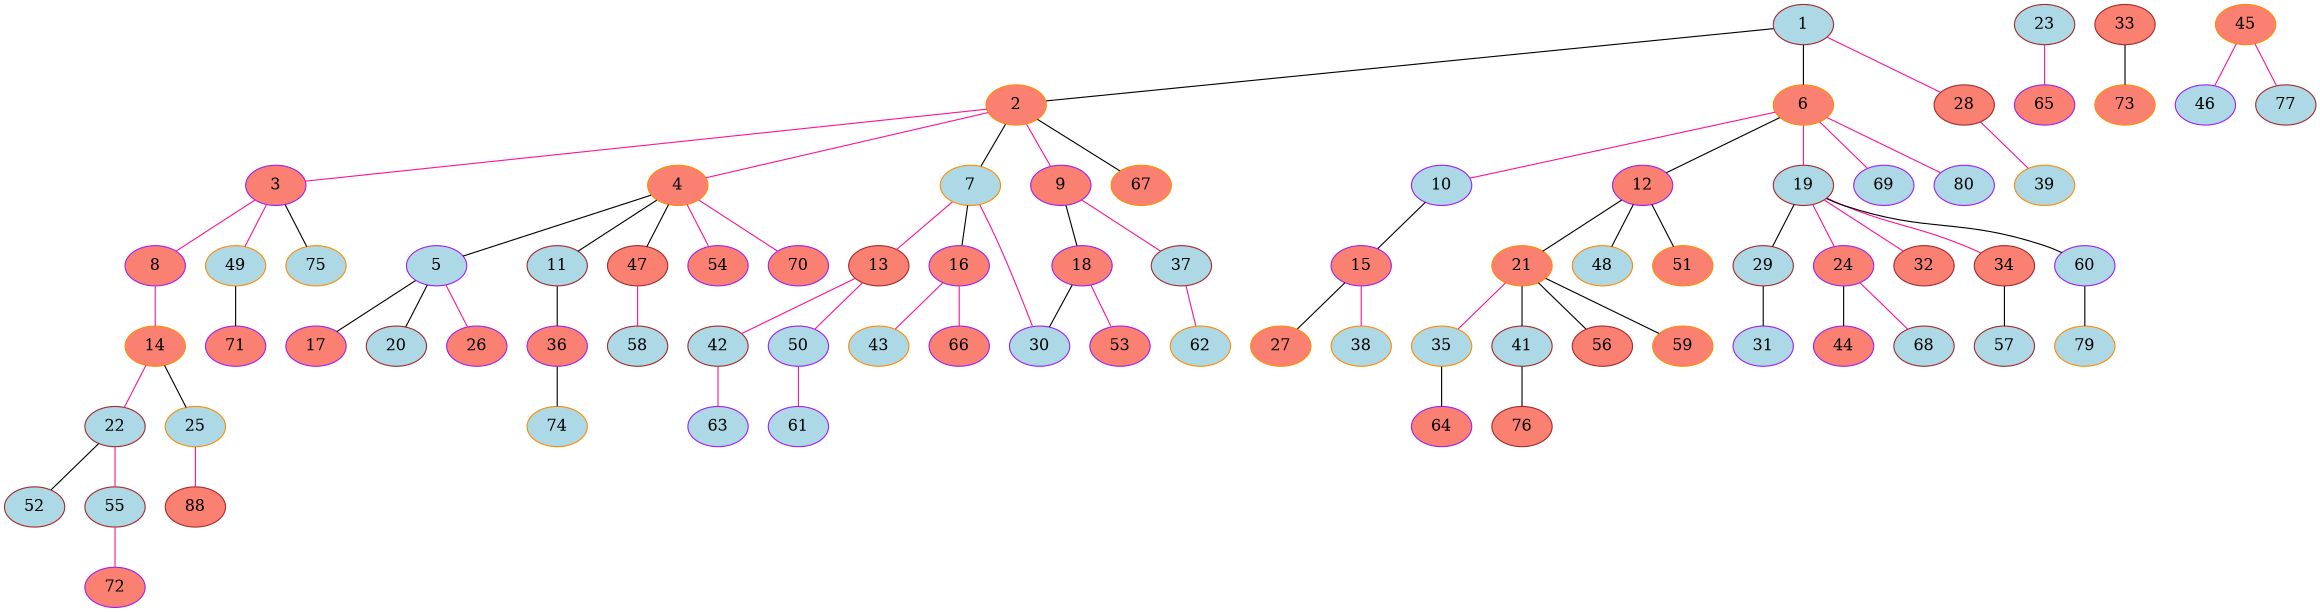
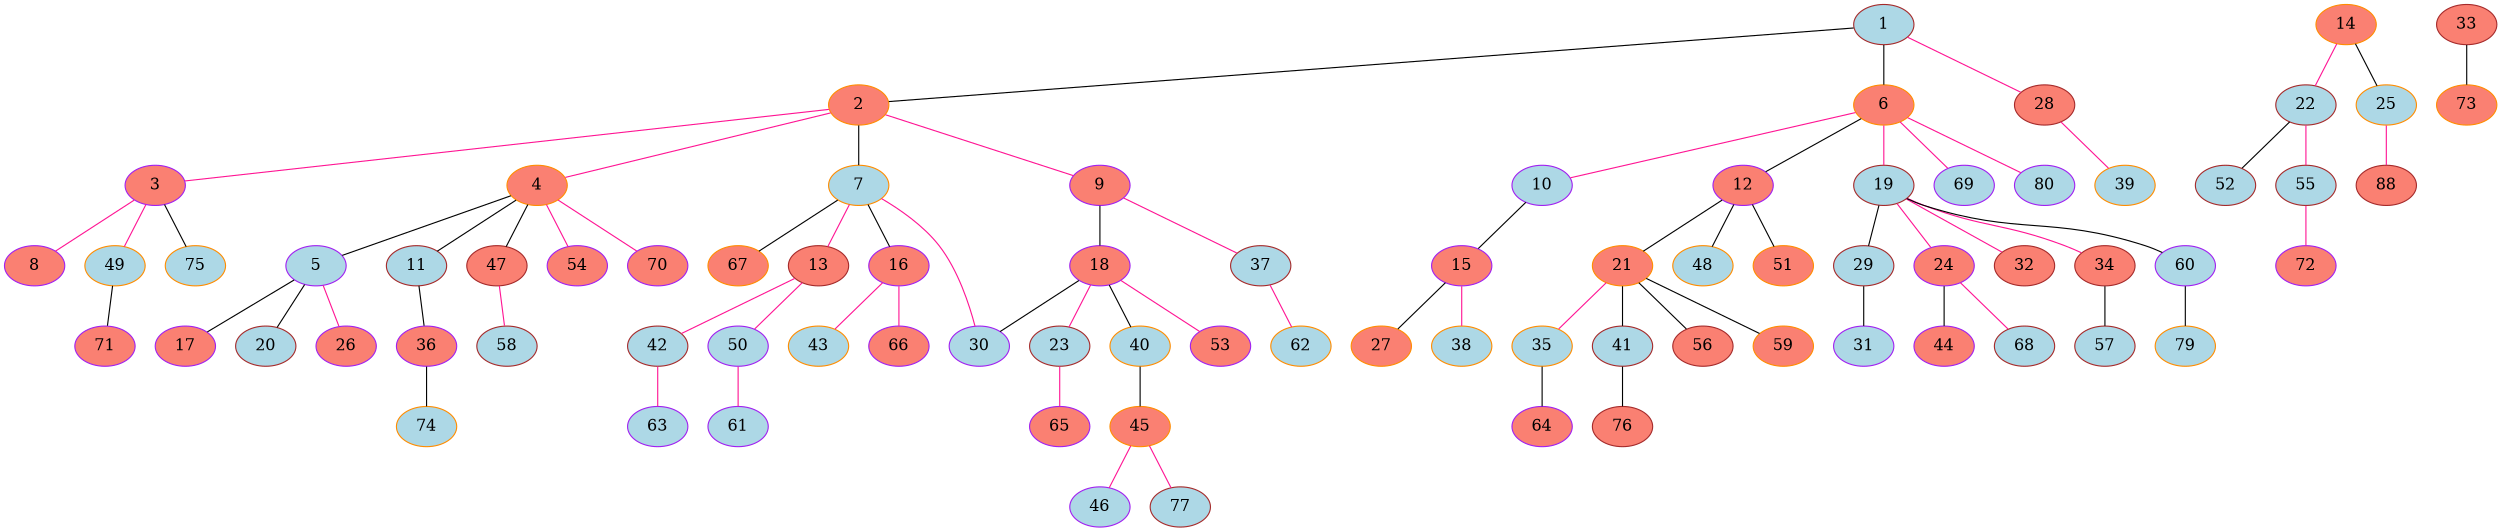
(1079, 145) -> (798, 226)
(155, 306) -> none
none -> (1080, 306)
none -> (1140, 346)
